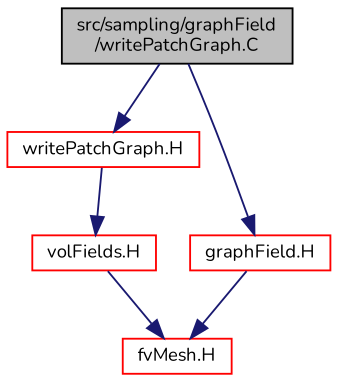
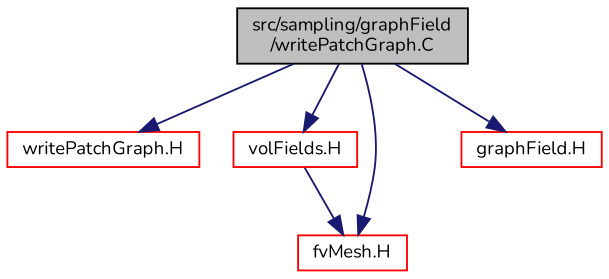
(100, 192) -> (326, 89)
(225, 297) -> (376, 140)
